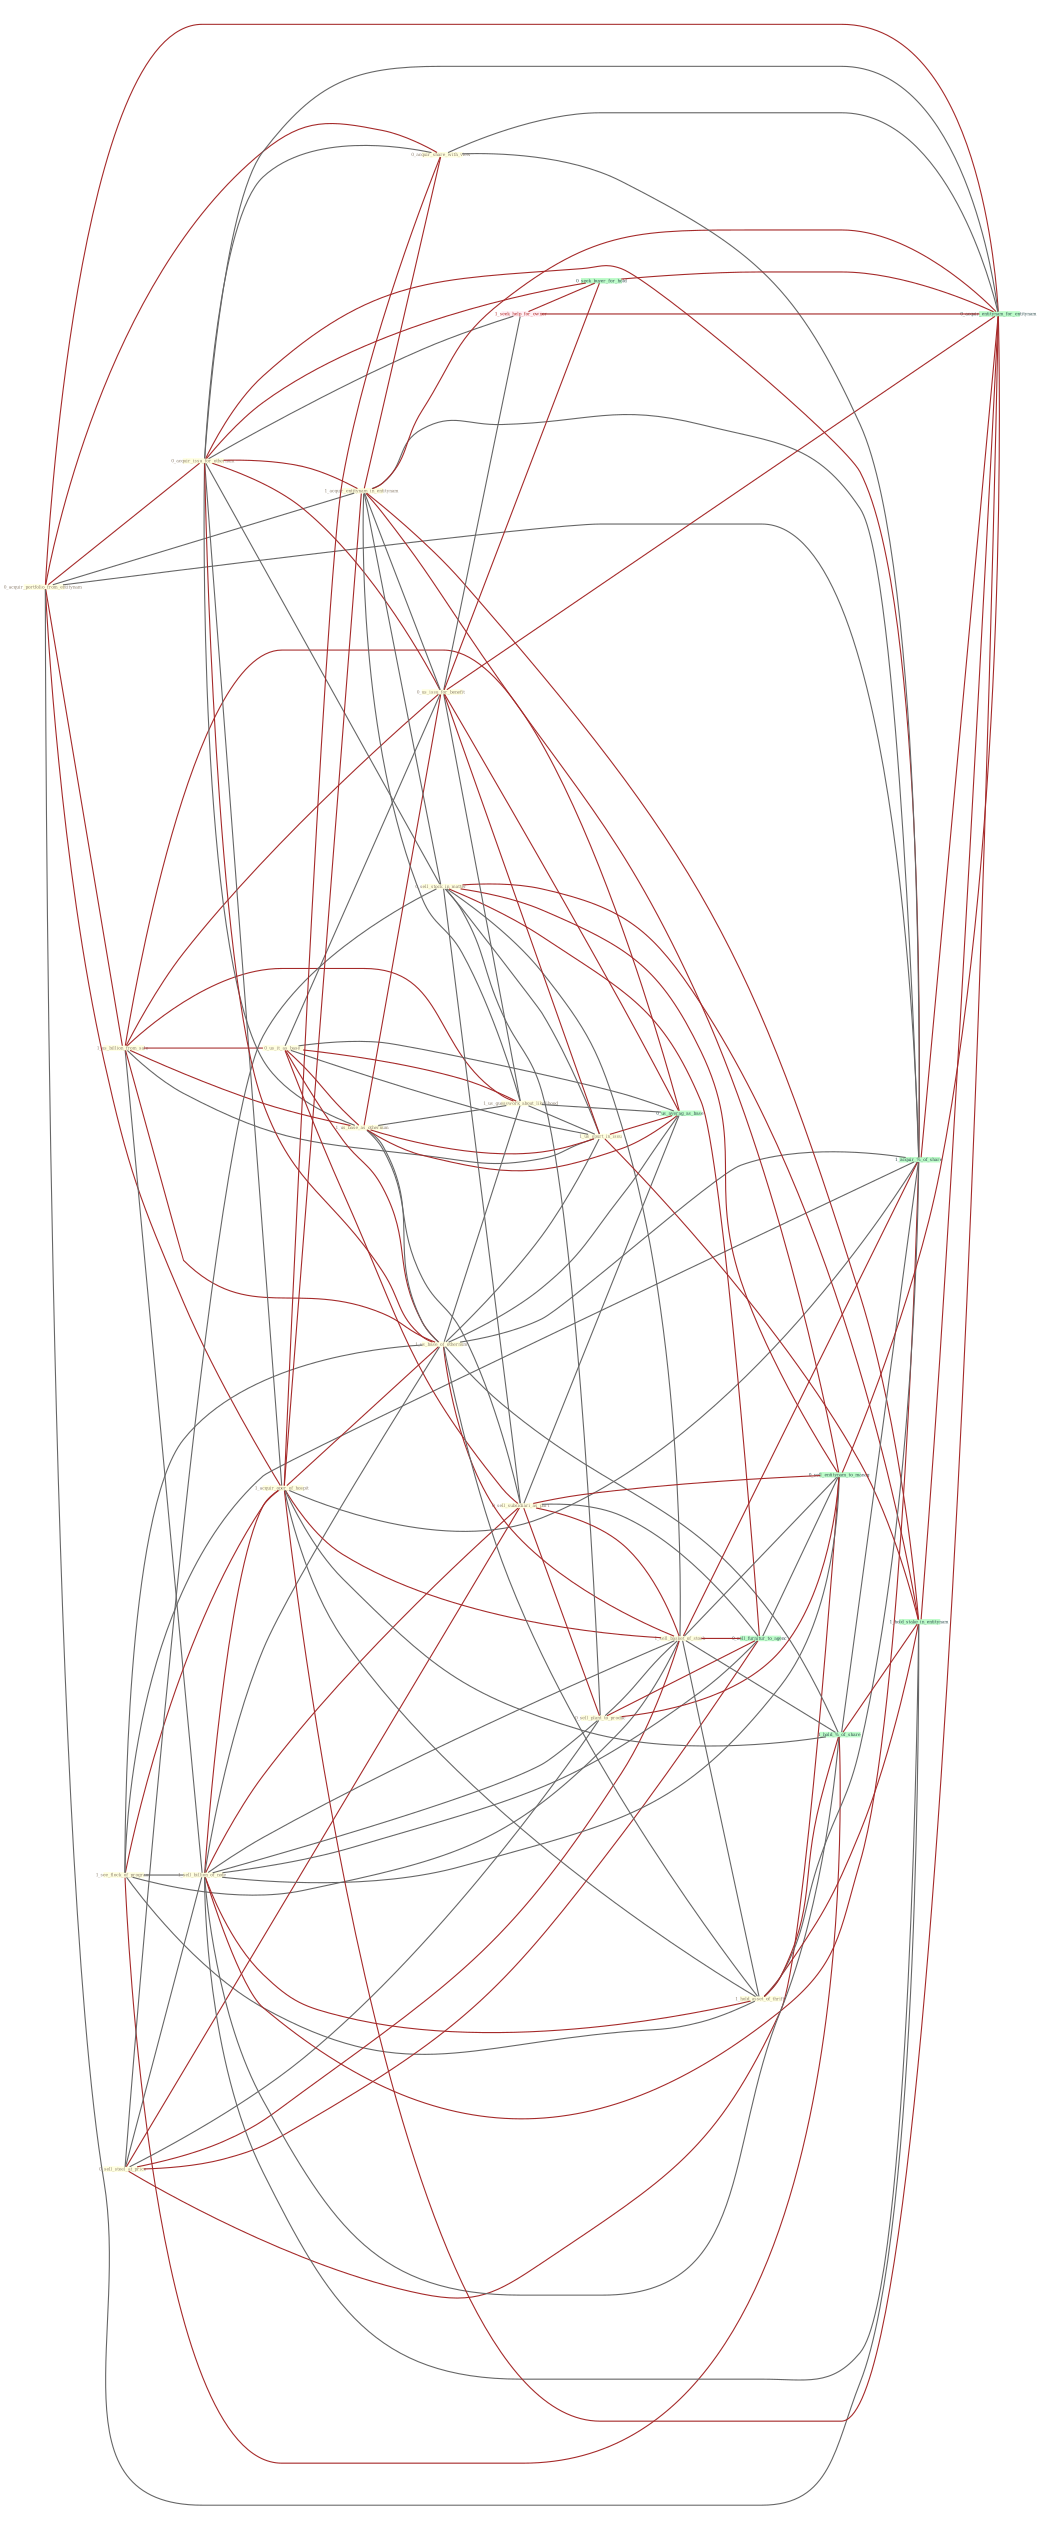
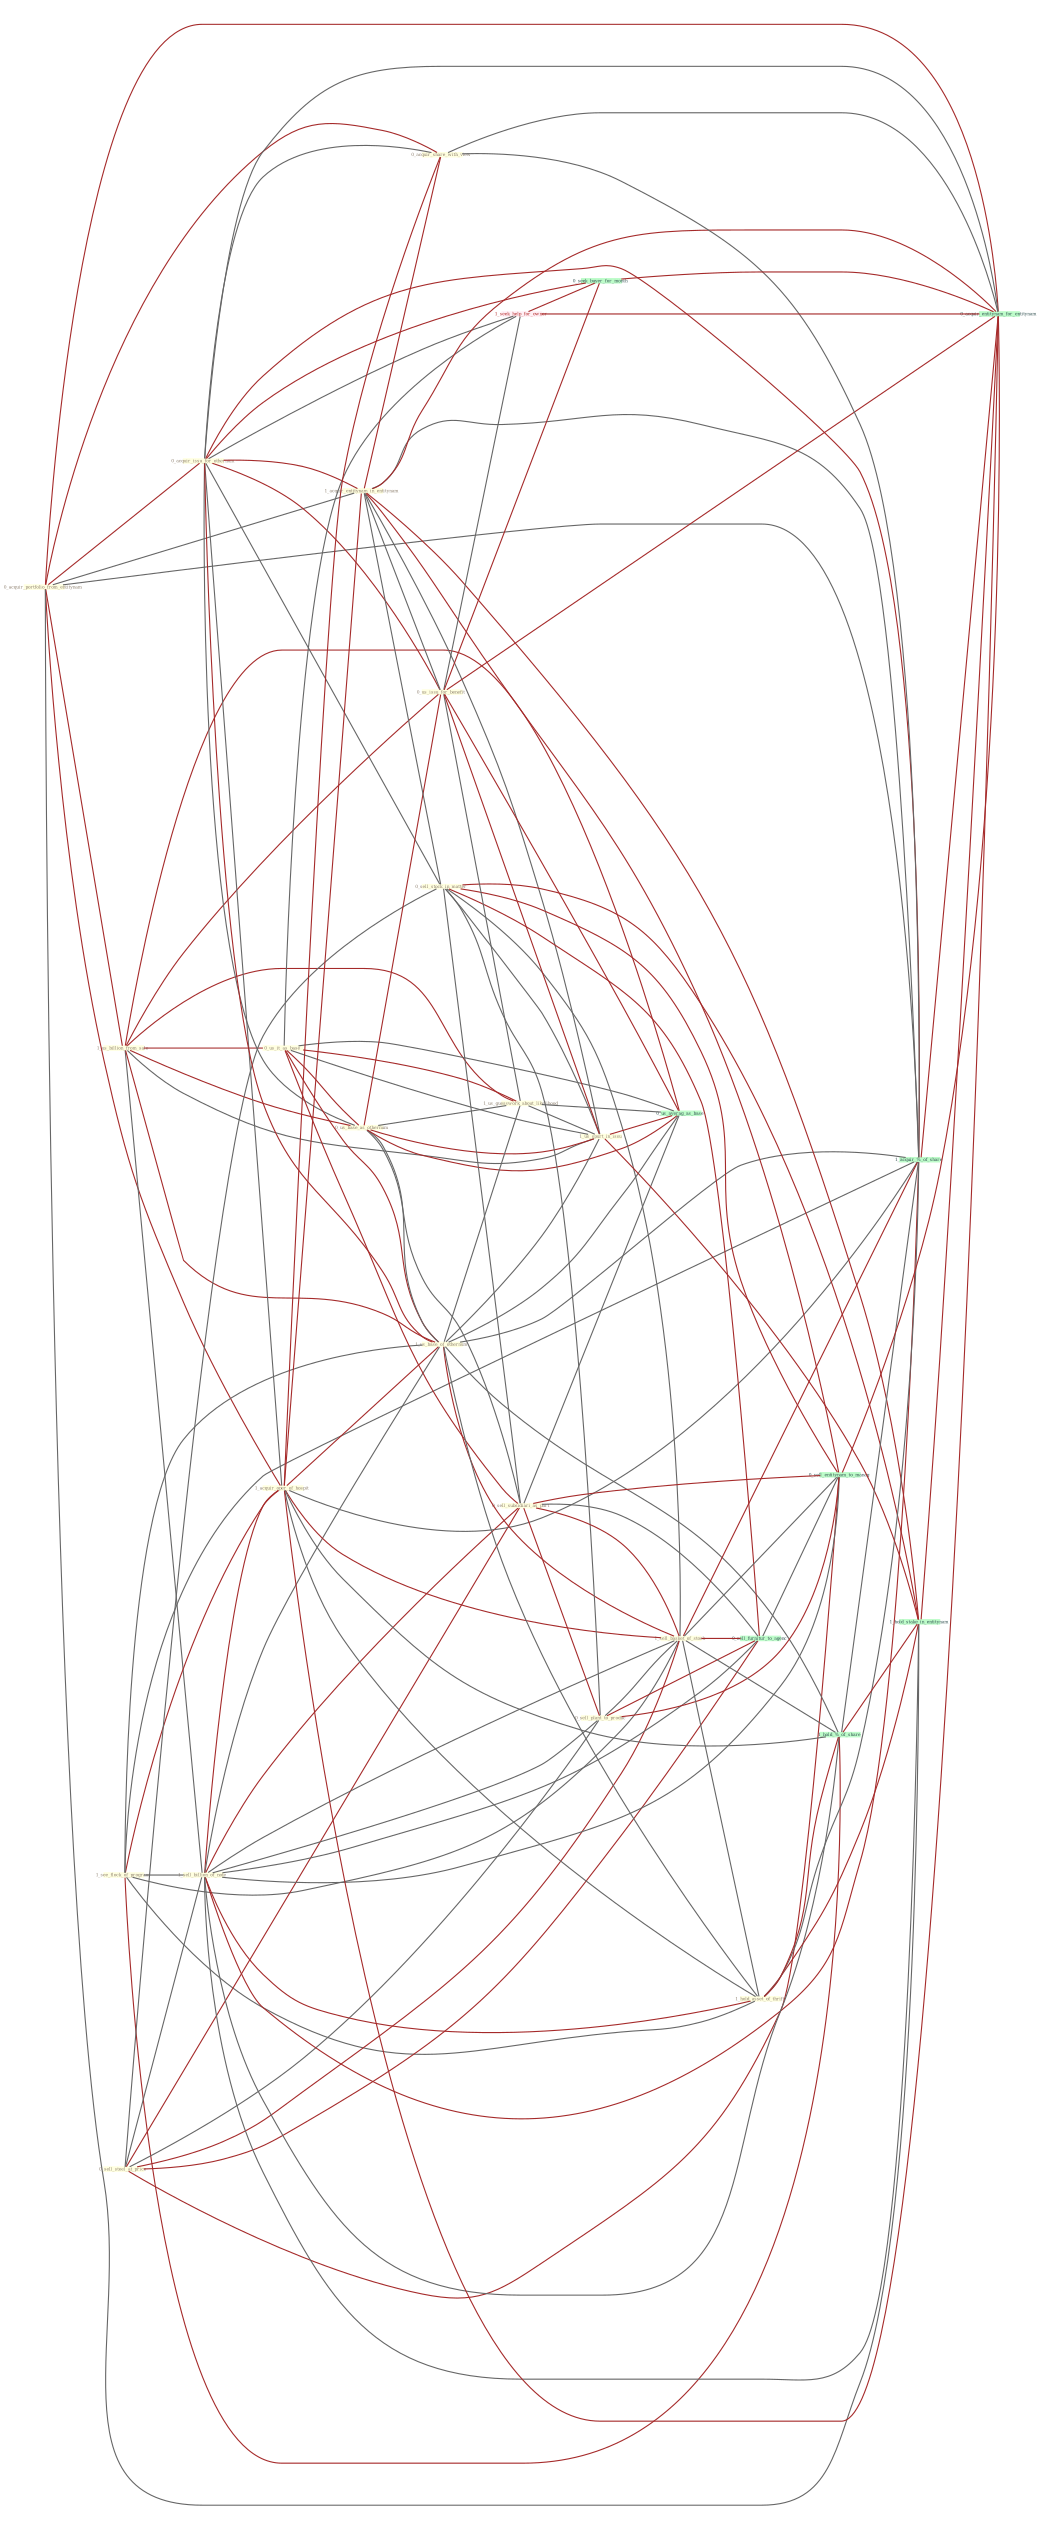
(601, 281) -> (601, 281)
(399, 826) -> (500, 771)
(363, 870) -> (307, 660)
(363, 1128) -> (363, 1128)
